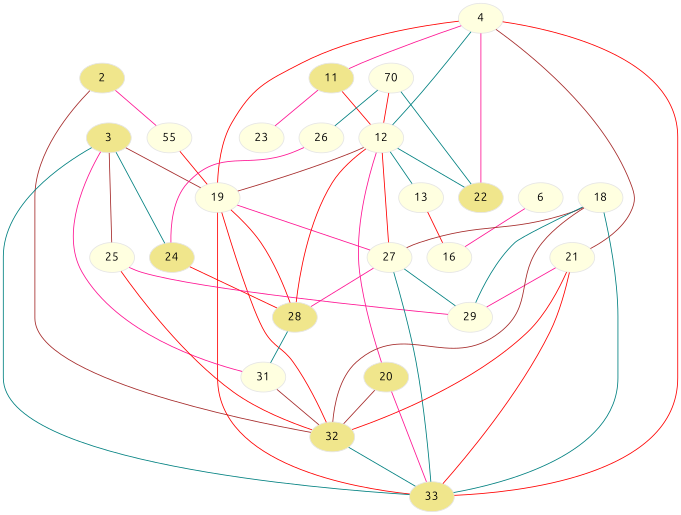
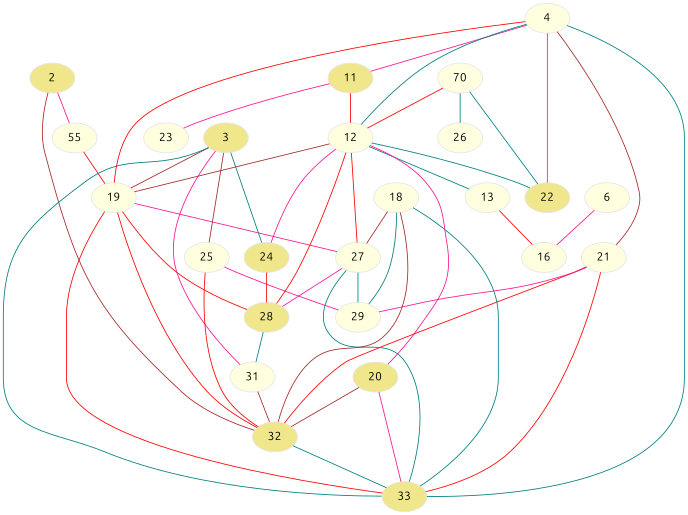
(212, 165) -> (295, 190)
(678, 282) -> (684, 327)
